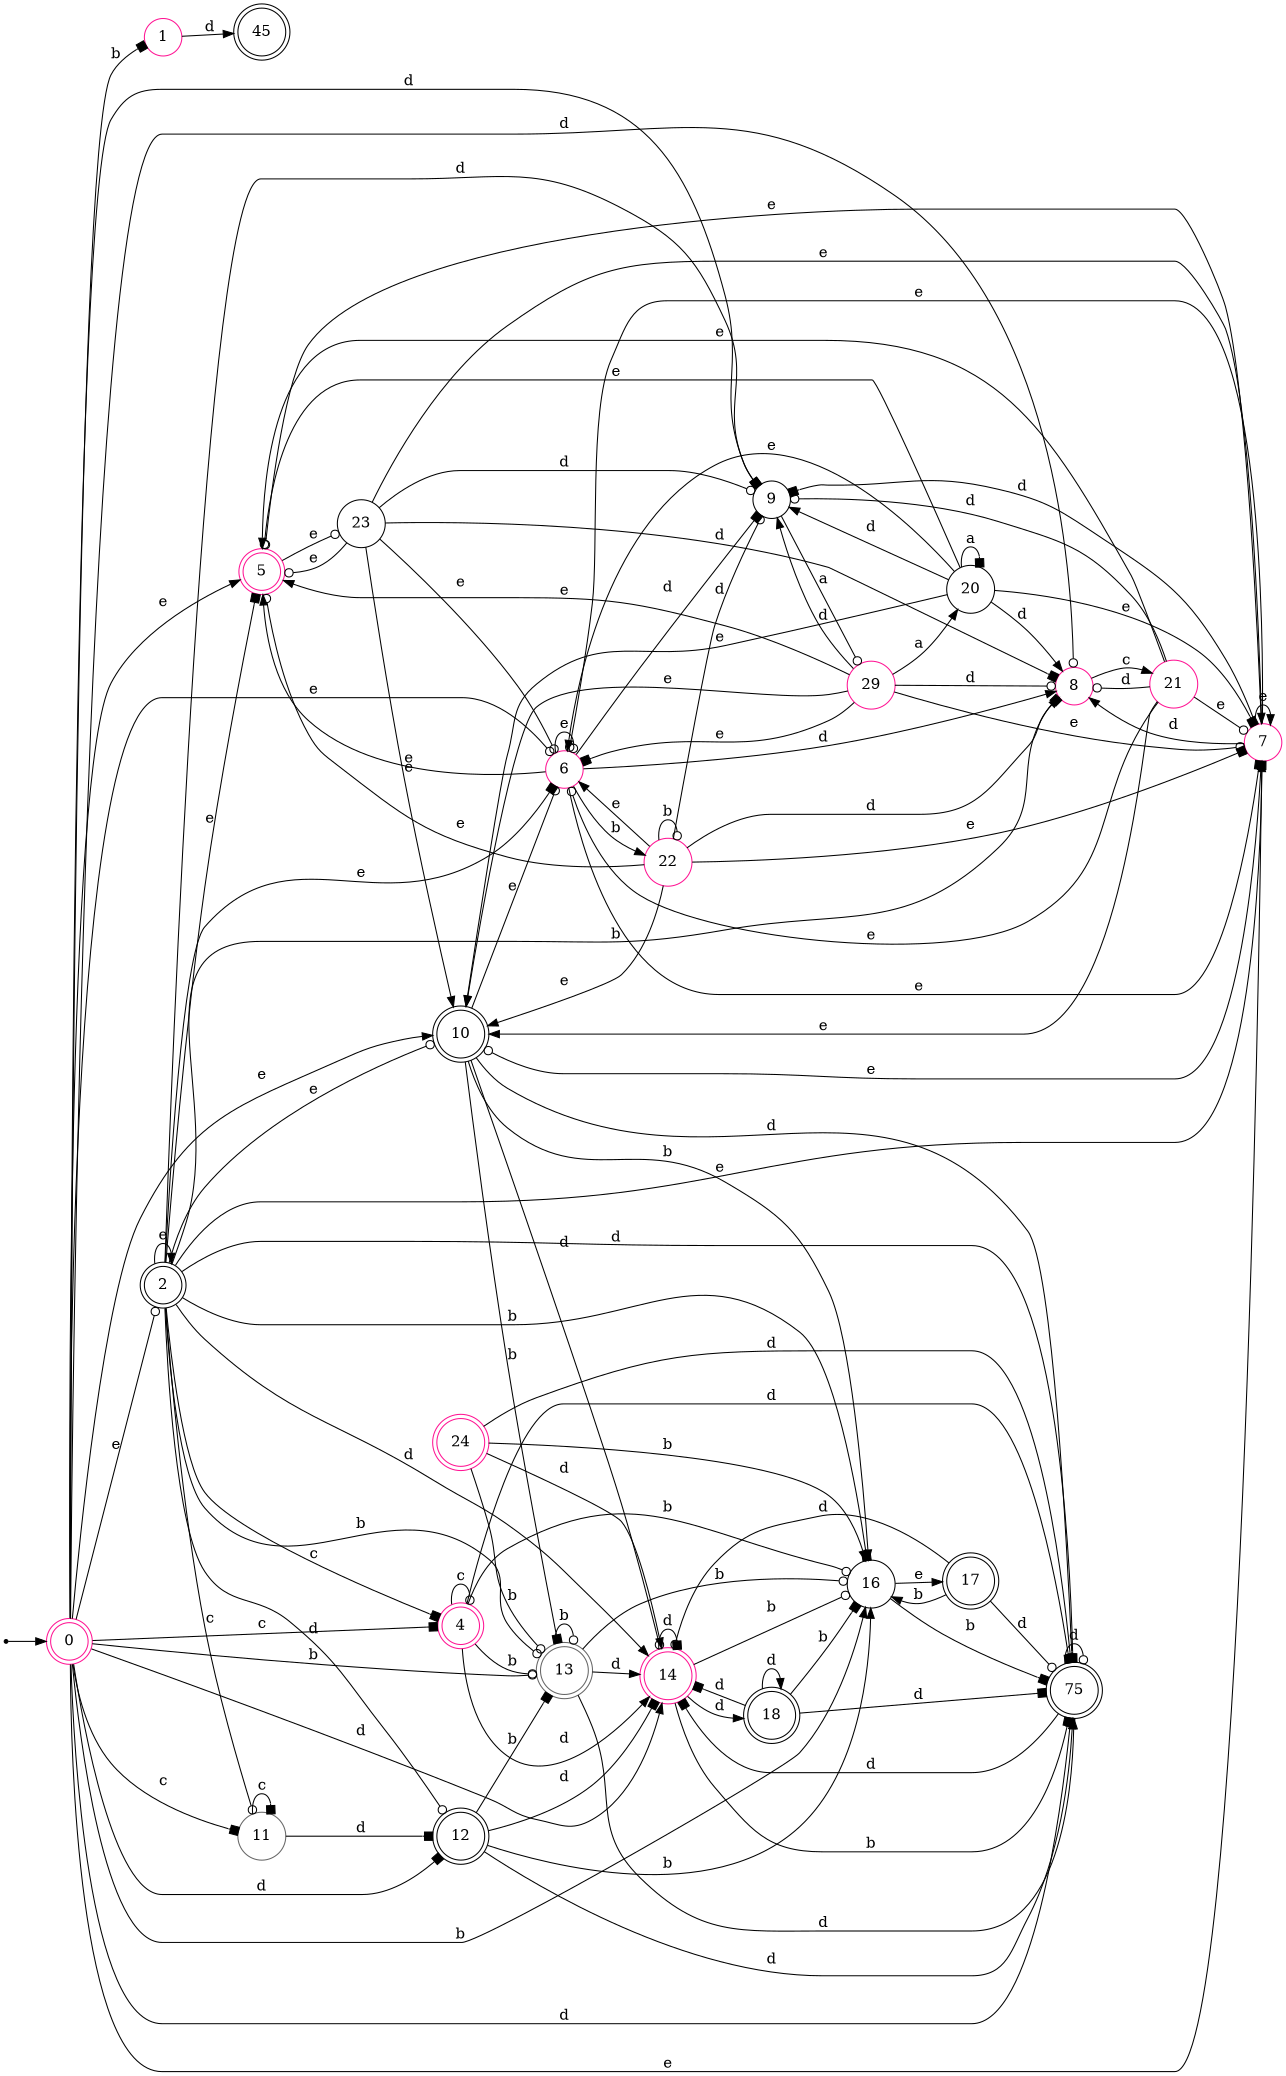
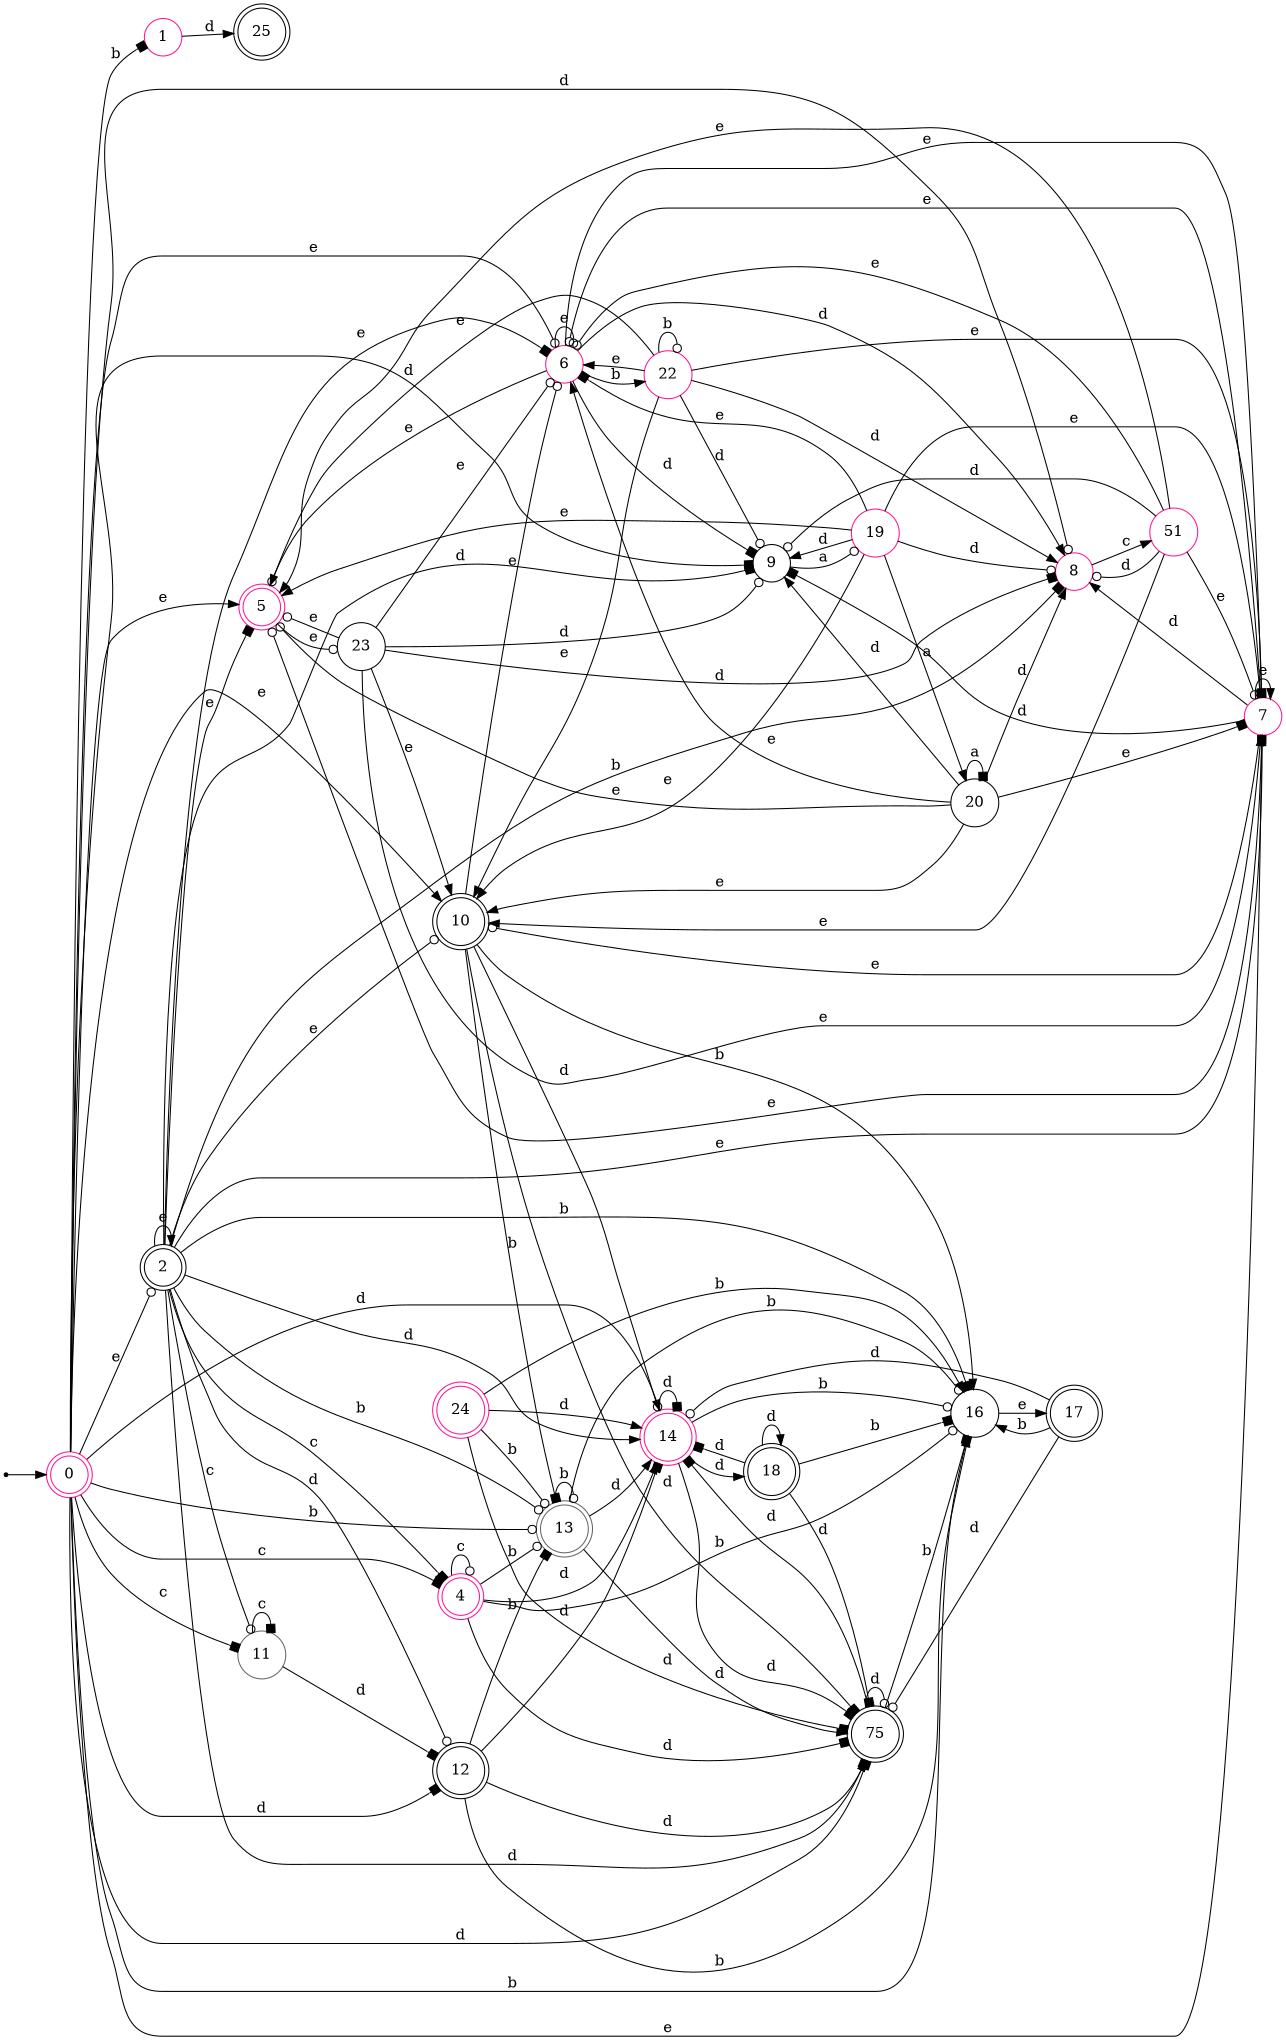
(262, 32) -> (262, 32)
(1174, 684) -> (1174, 532)
(871, 685) -> (875, 533)
(961, 1644) -> (927, 1578)
(871, 1844) -> (772, 1667)
